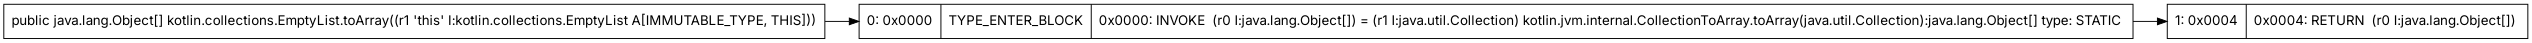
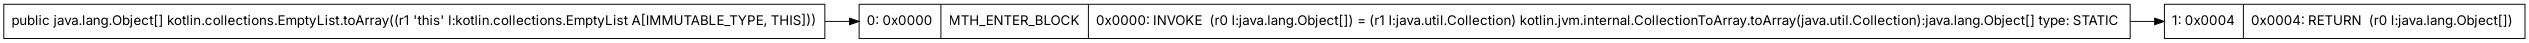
(1016, 21) -> (1015, 21)
